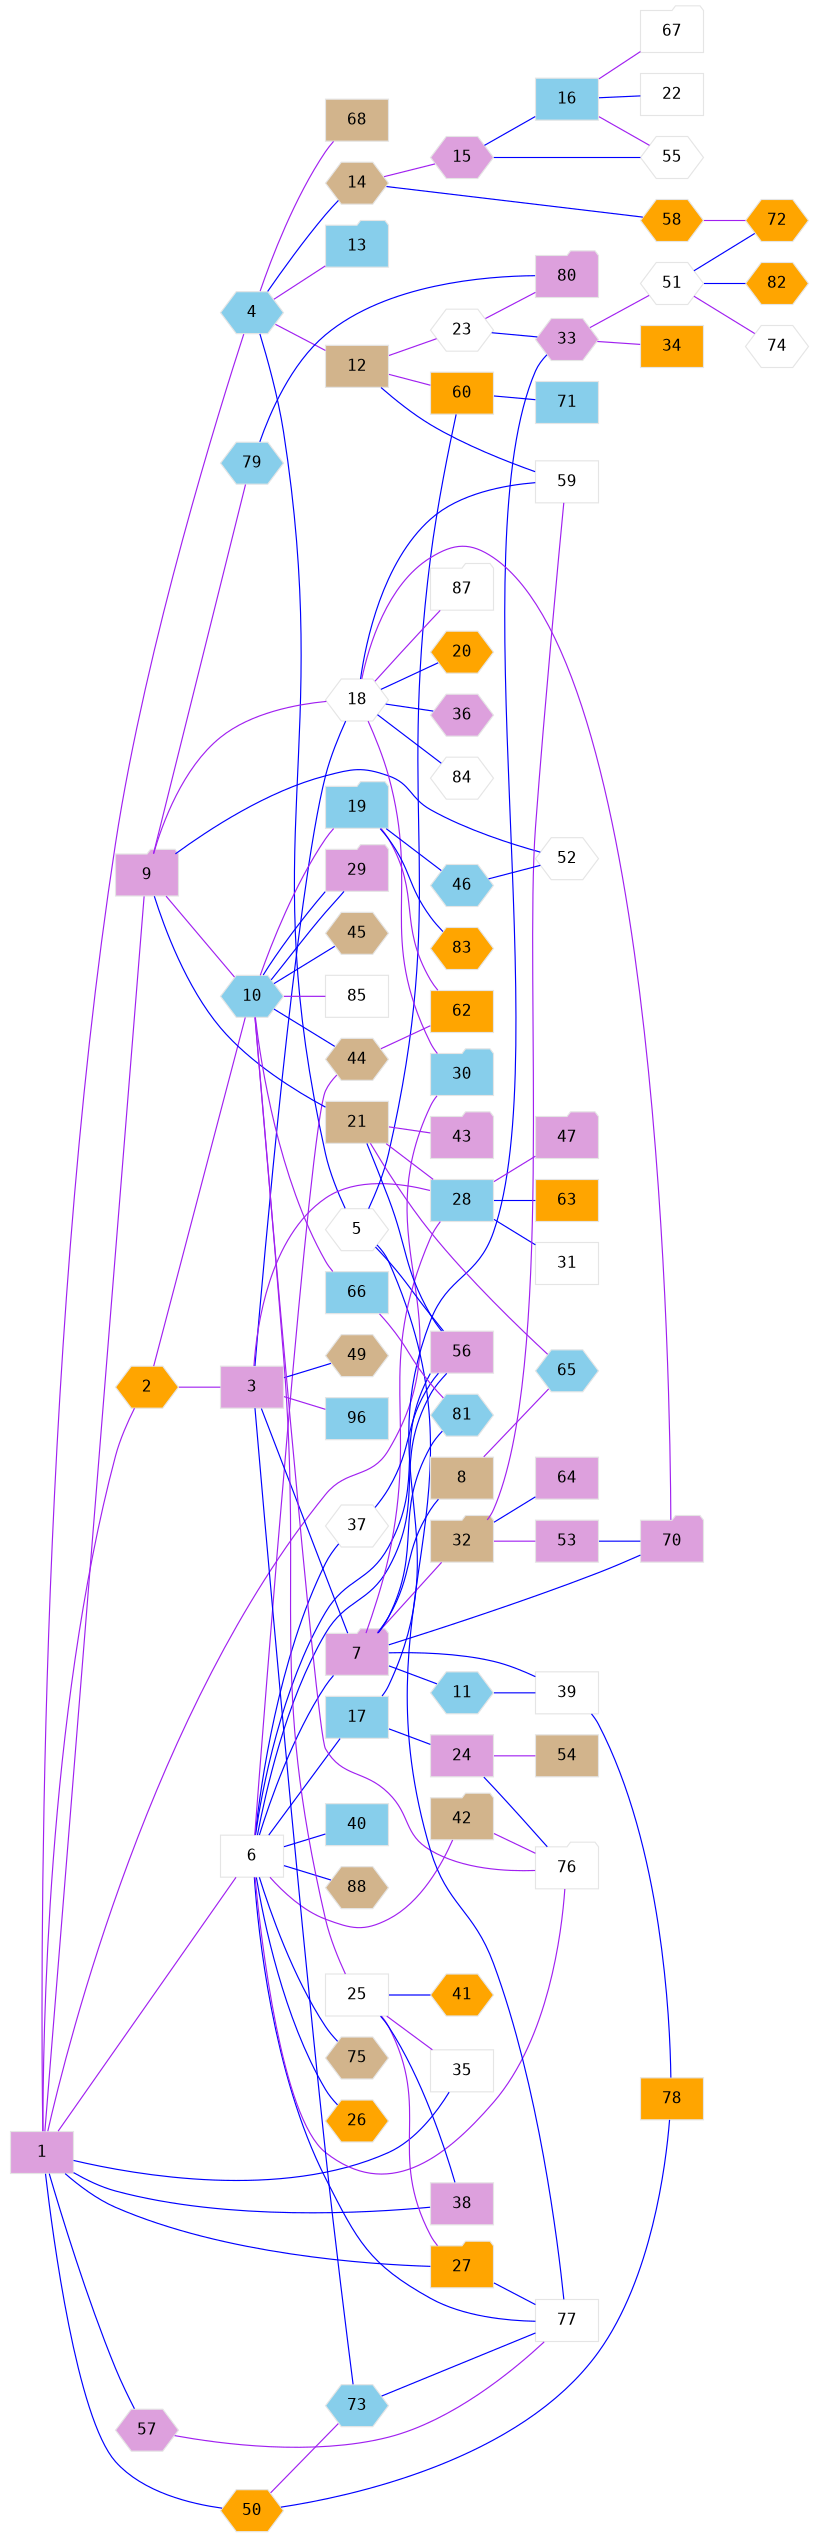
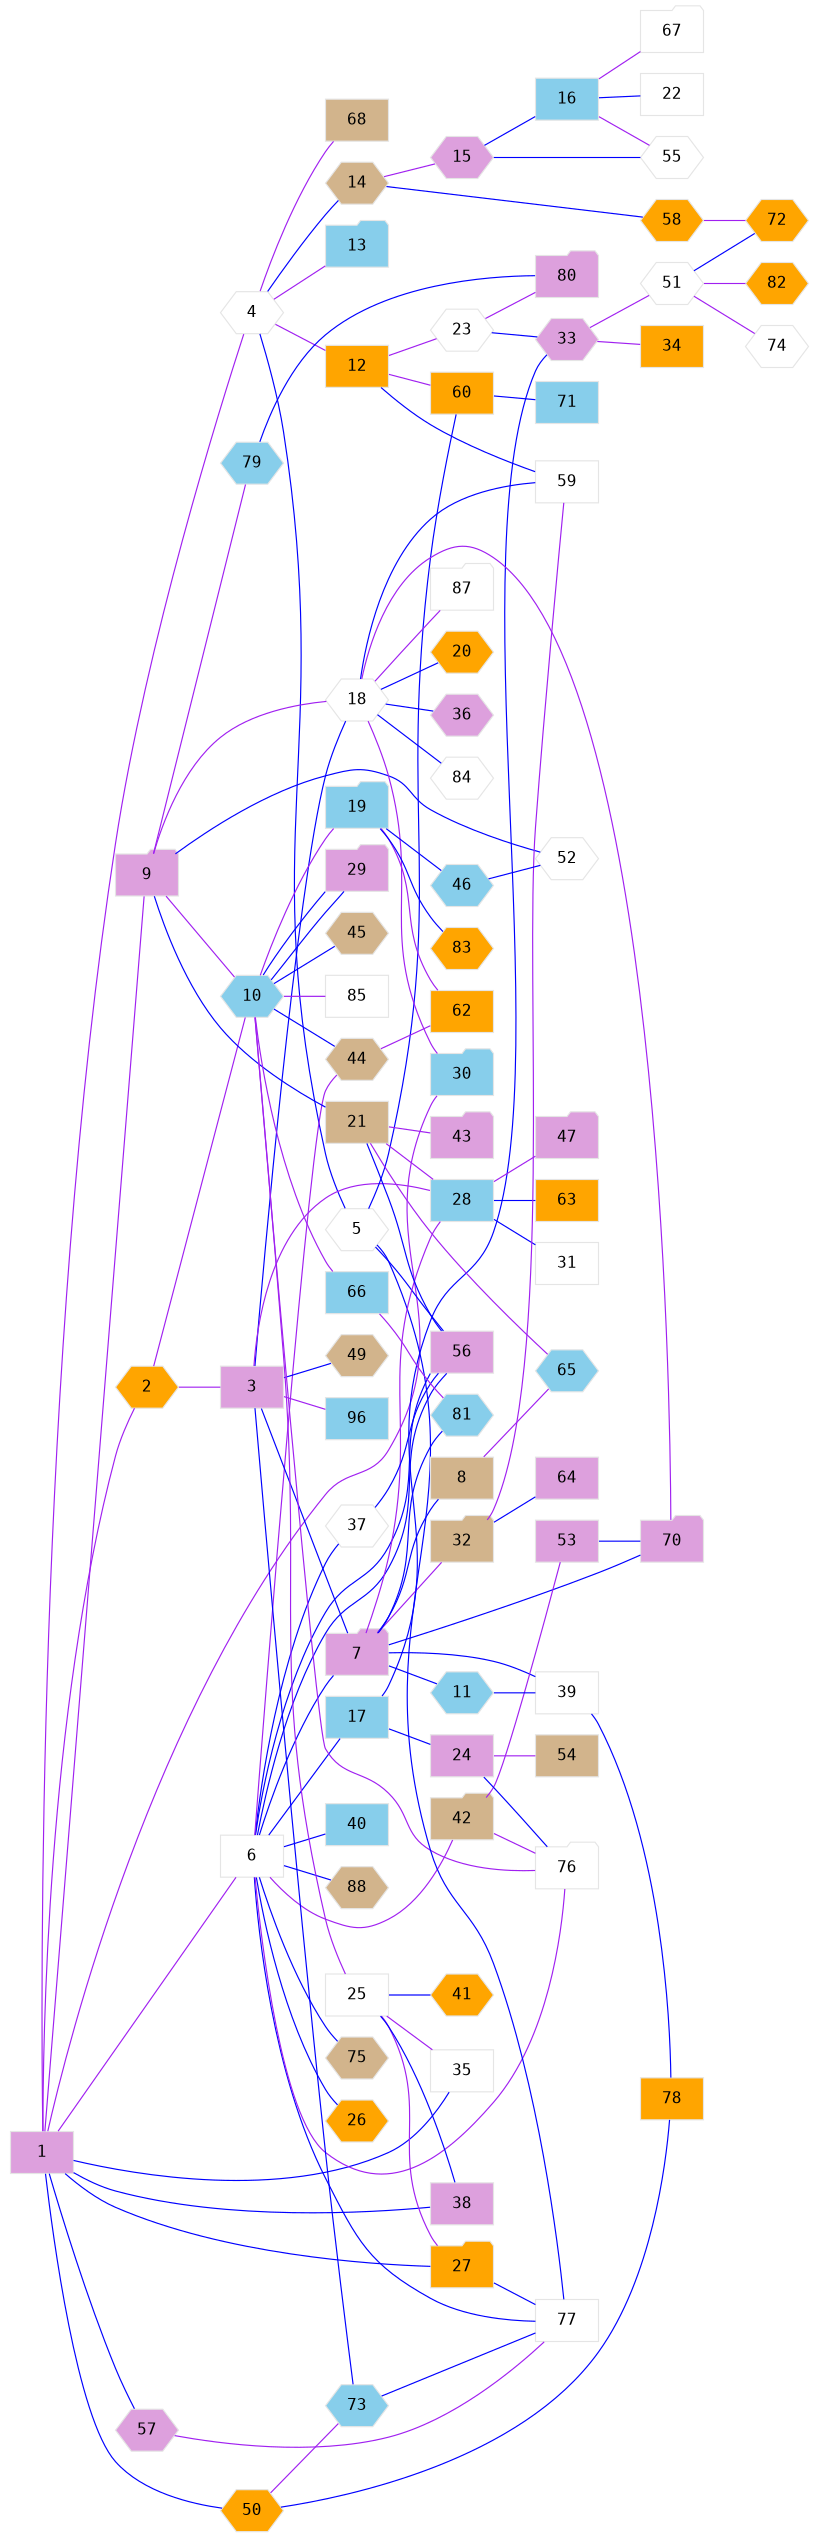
(725, 284) -> (725, 284)
(252, 313) -> (252, 313)
(357, 366) -> (357, 366)
(515, 1541) -> (528, 1682)
